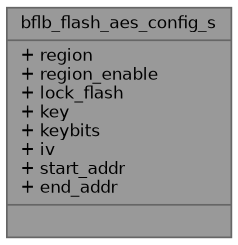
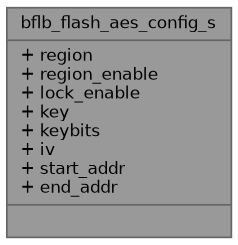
(73, 93) -> (81, 93)
